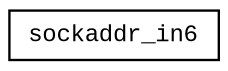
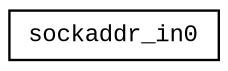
(114, 35) -> (114, 35)
